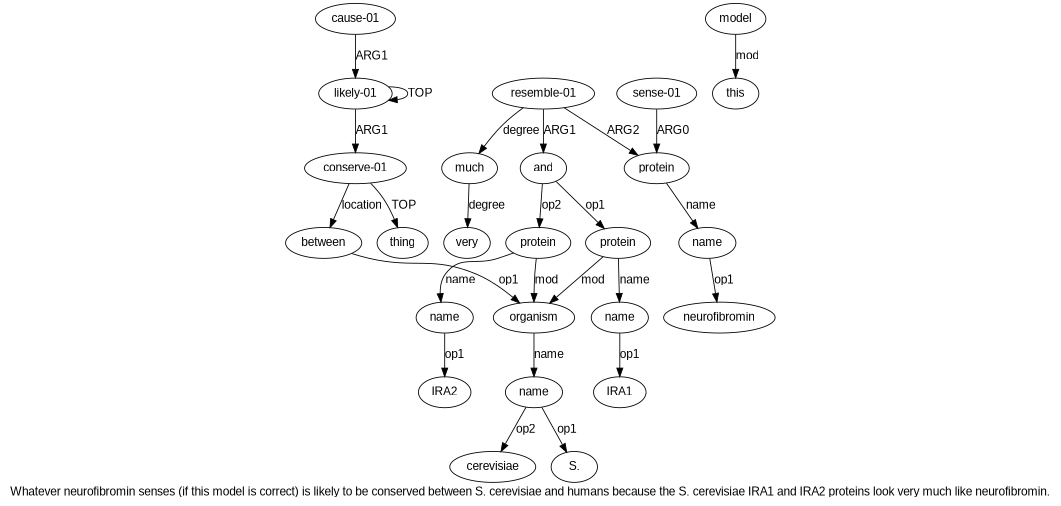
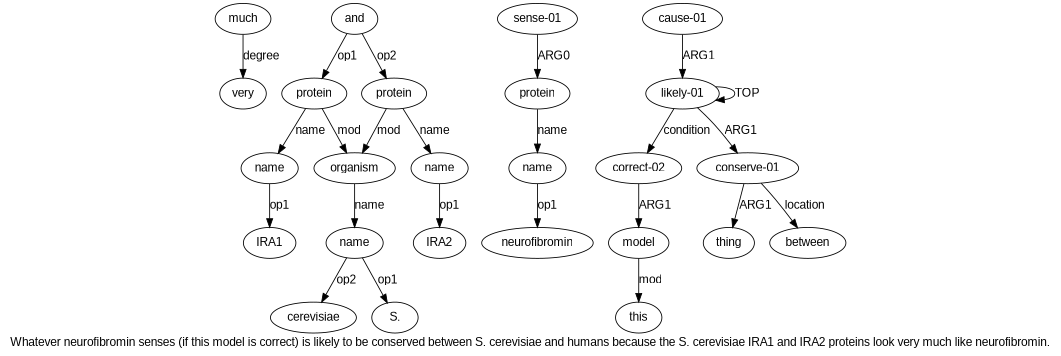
(543, 94) -> none
none -> (639, 168)
(404, 206) -> (755, 206)
(436, 264) -> none
